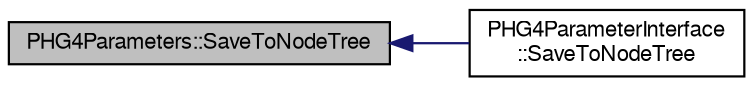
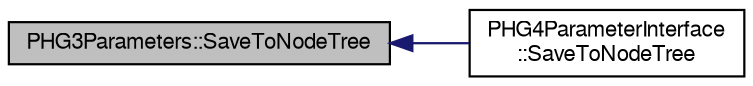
(199, 43) -> (199, 43)
